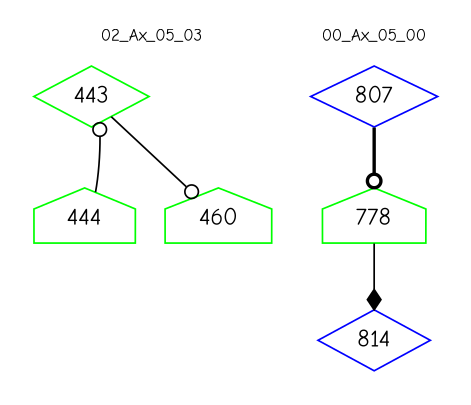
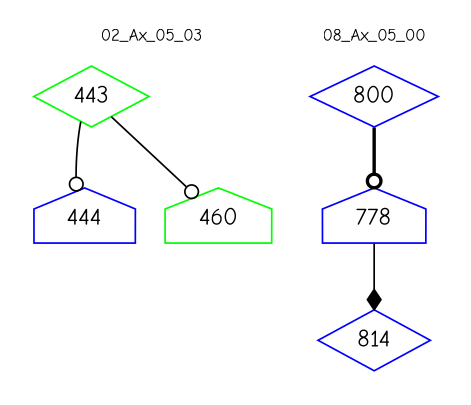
(374, 36) -> (374, 36)
(374, 97) -> (374, 97)
(99, 164) -> (77, 149)
(85, 218) -> (85, 218)
(374, 218) -> (374, 218)
